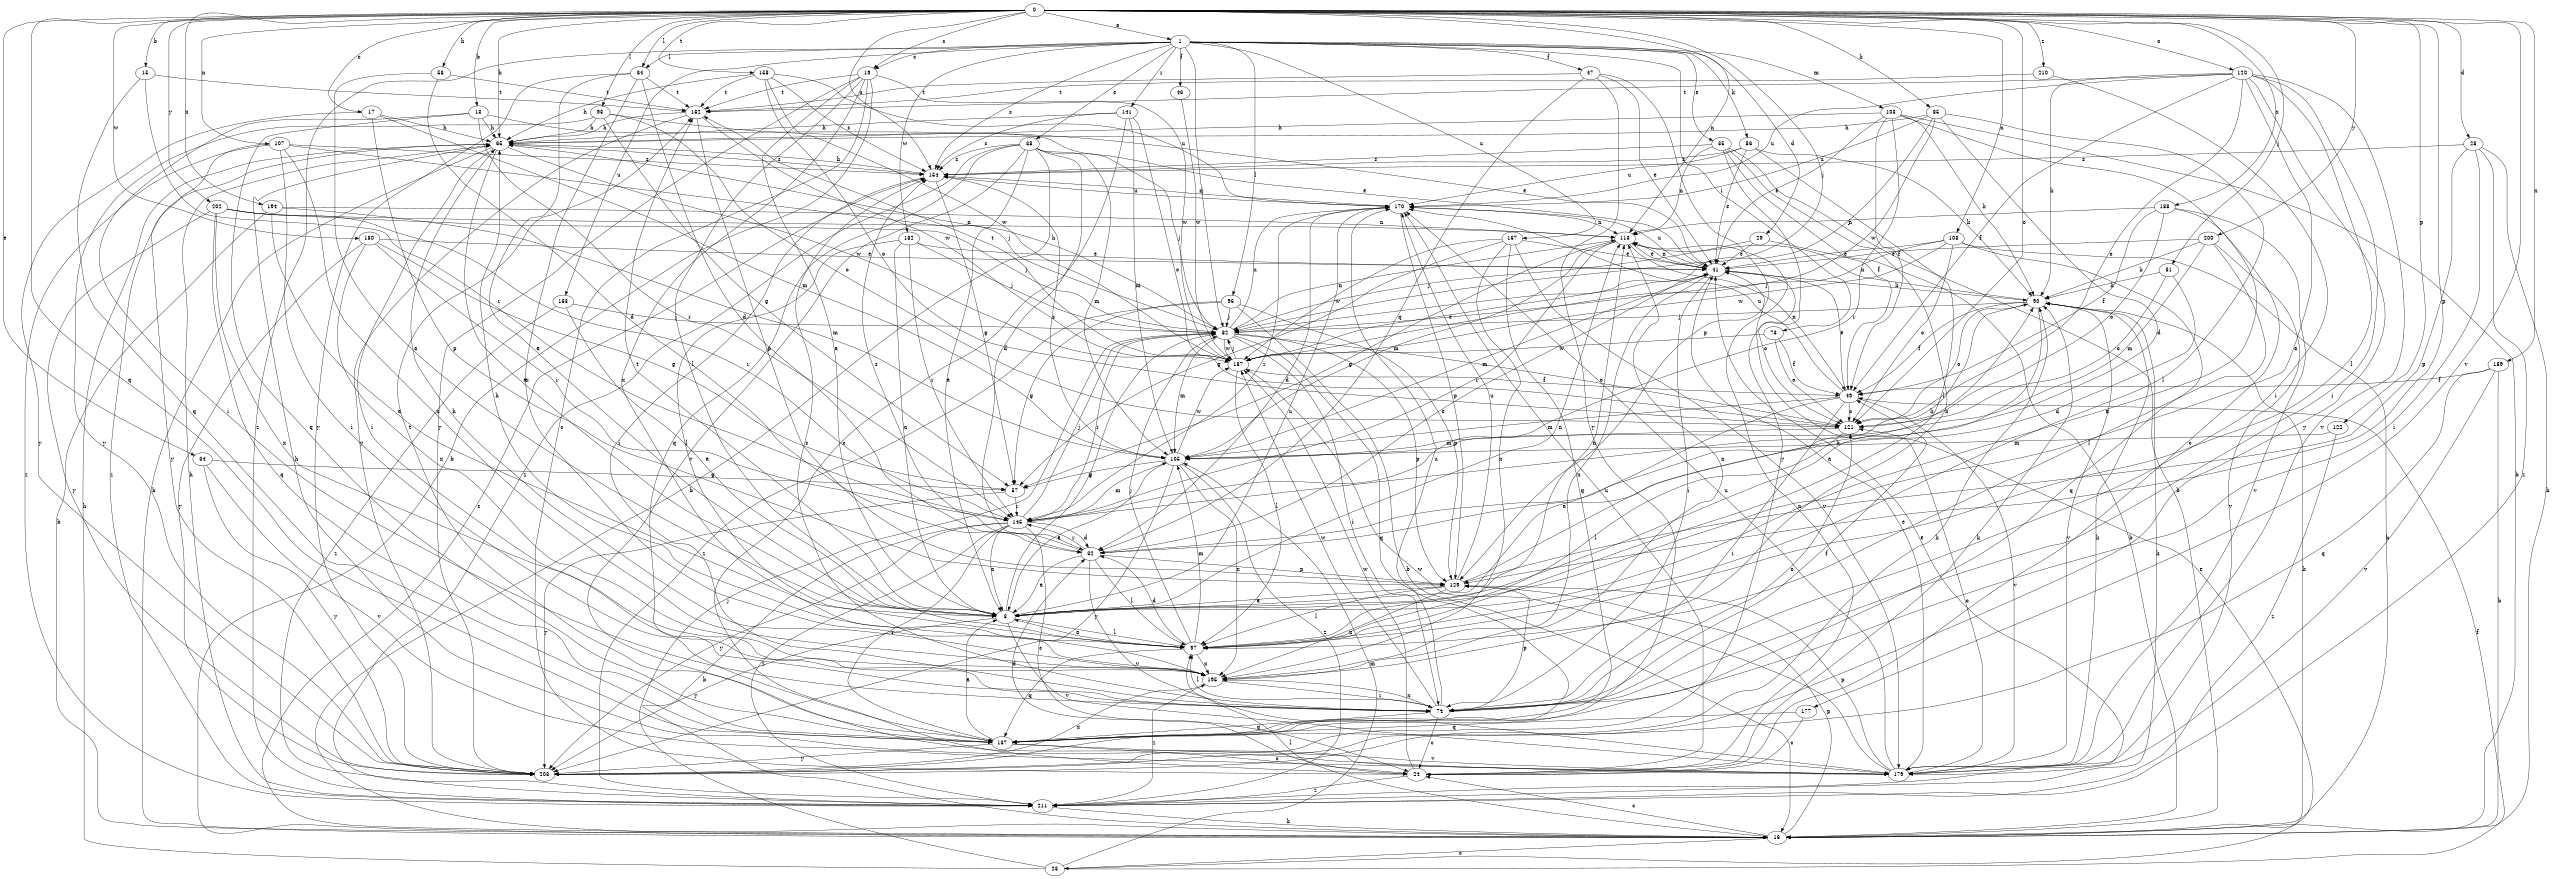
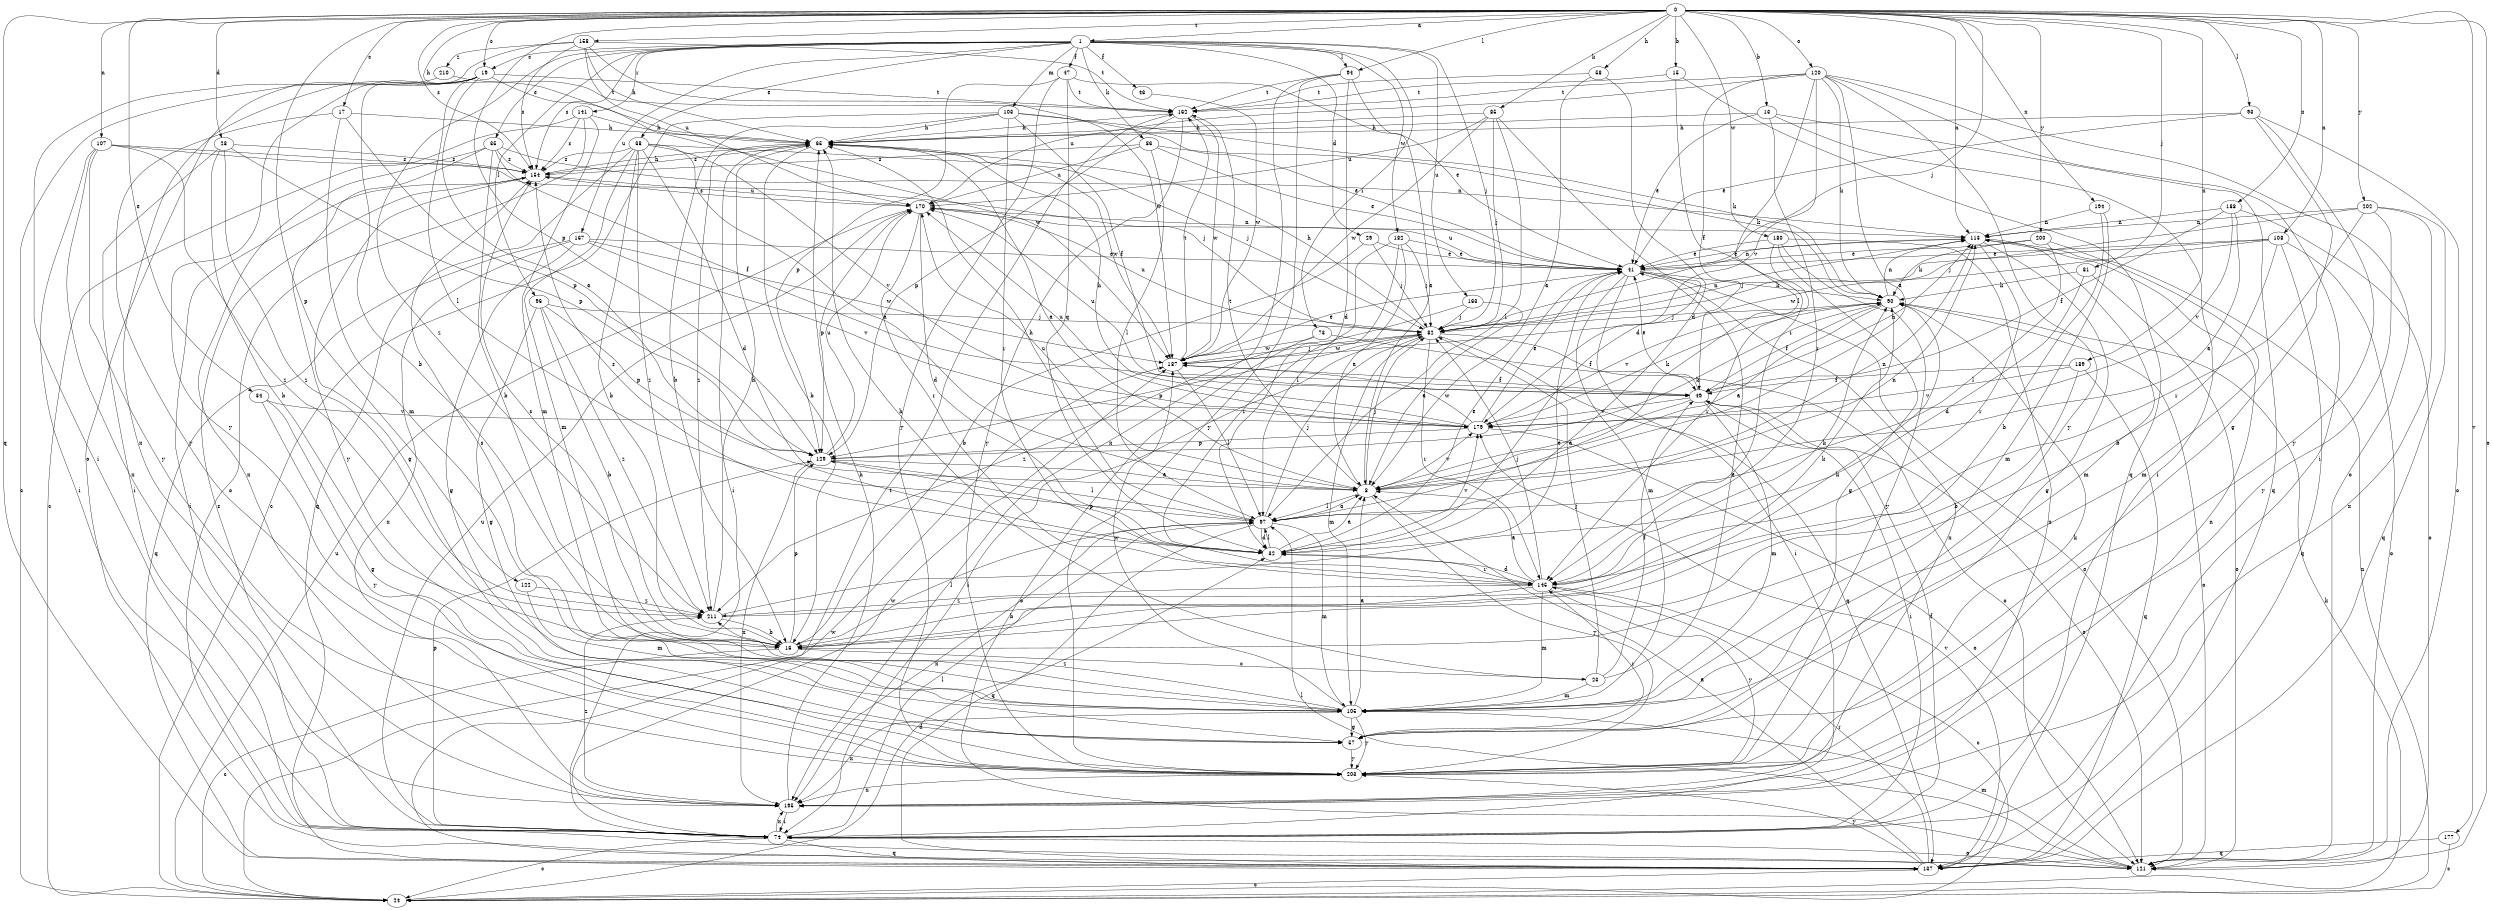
(1558, 14) -> (509, 47)
(640, 73) -> (1350, 73)
(1753, 290) -> (1848, 337)
(572, 502) -> none
(2227, 592) -> none
(866, 650) -> (1799, 697)
(1259, 795) -> none
